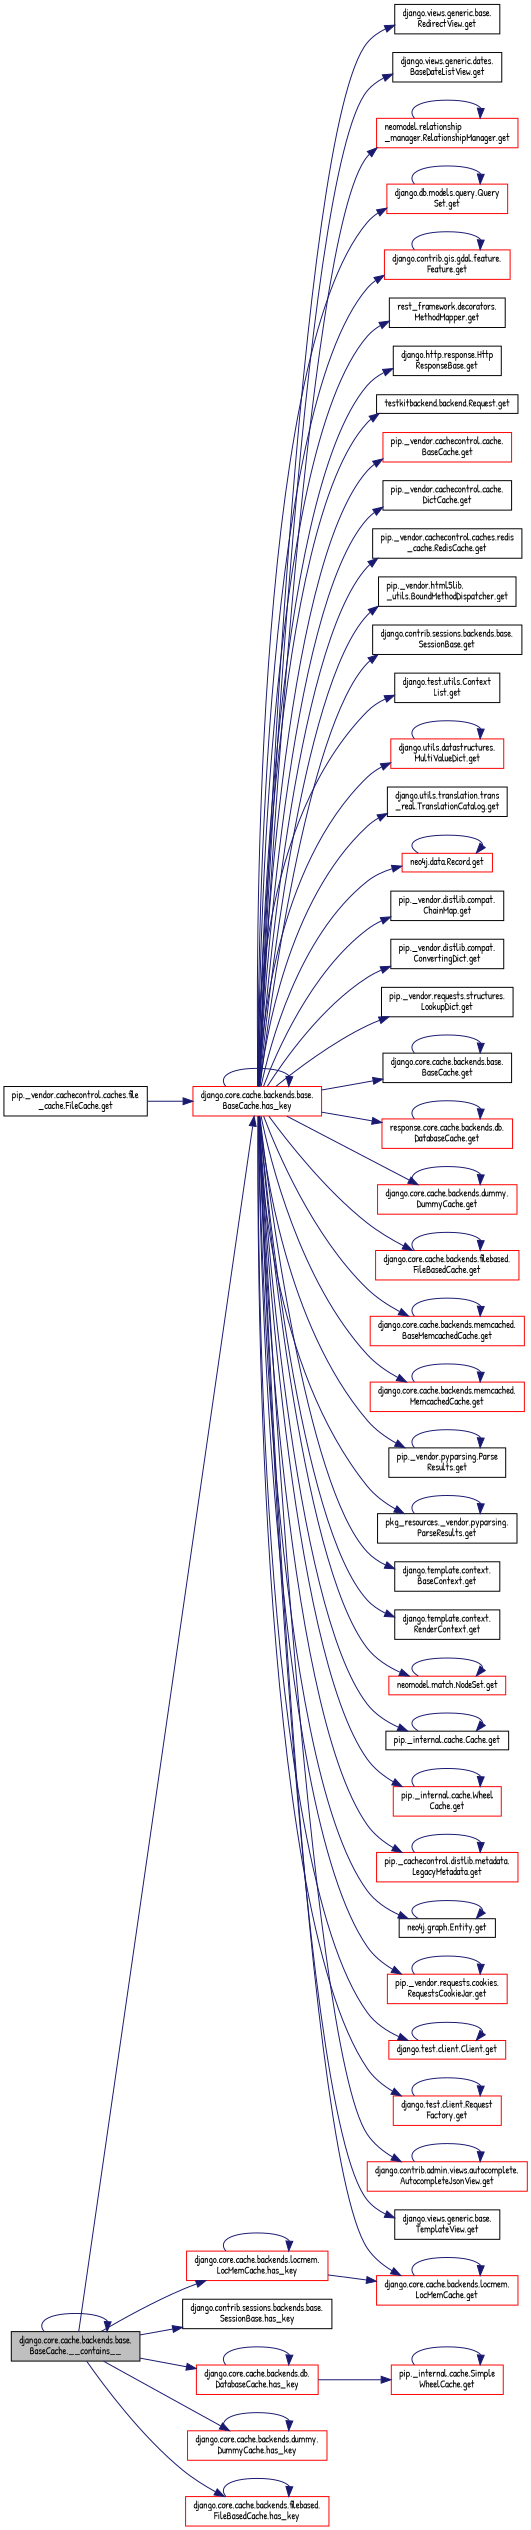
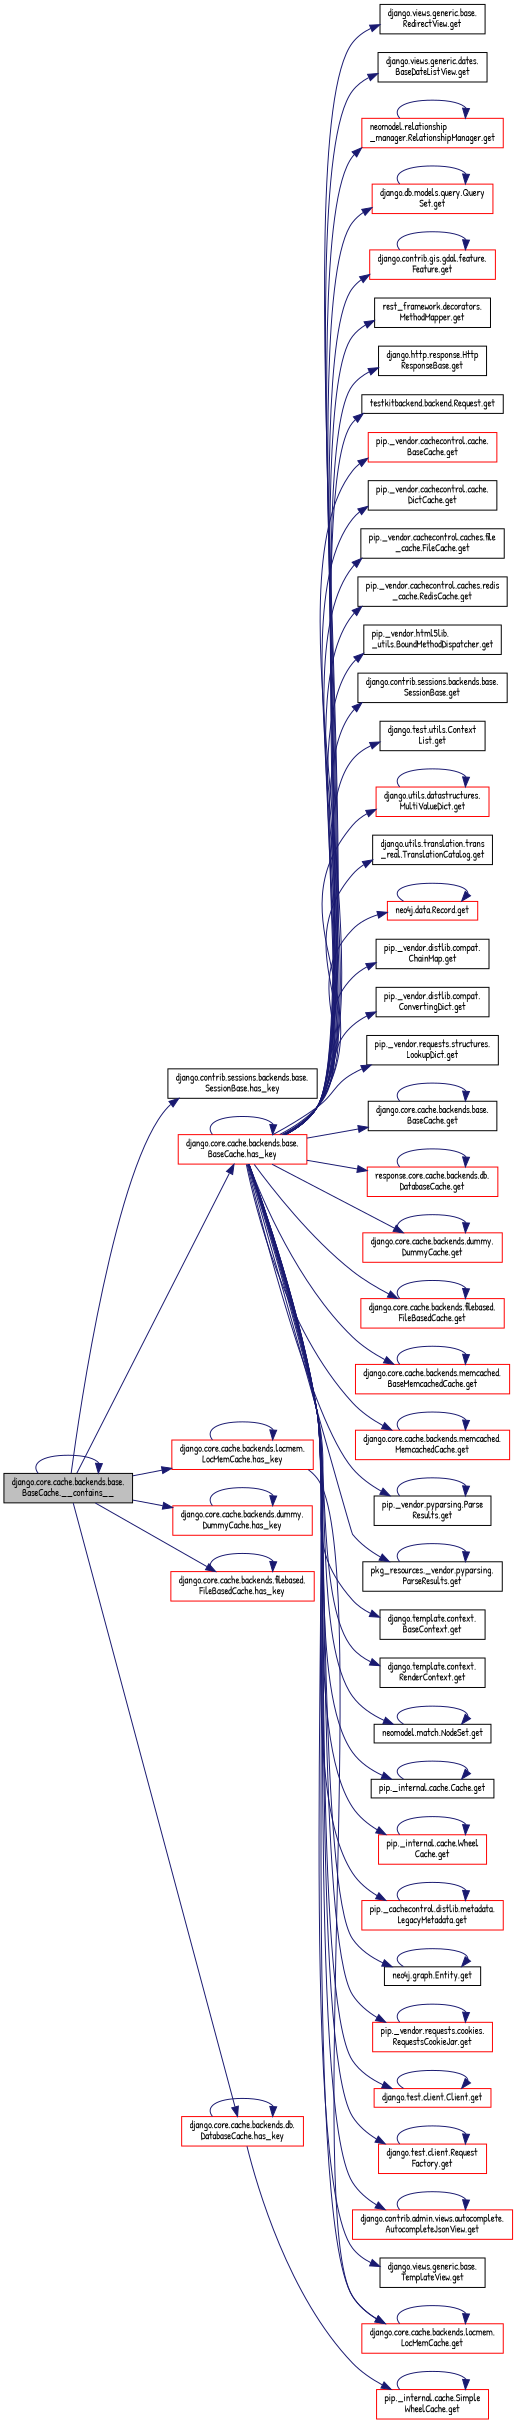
(165, 1101) -> (332, 856)
(447, 1686) -> (433, 1734)
